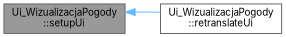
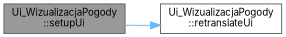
(148, 12) -> (138, 25)
